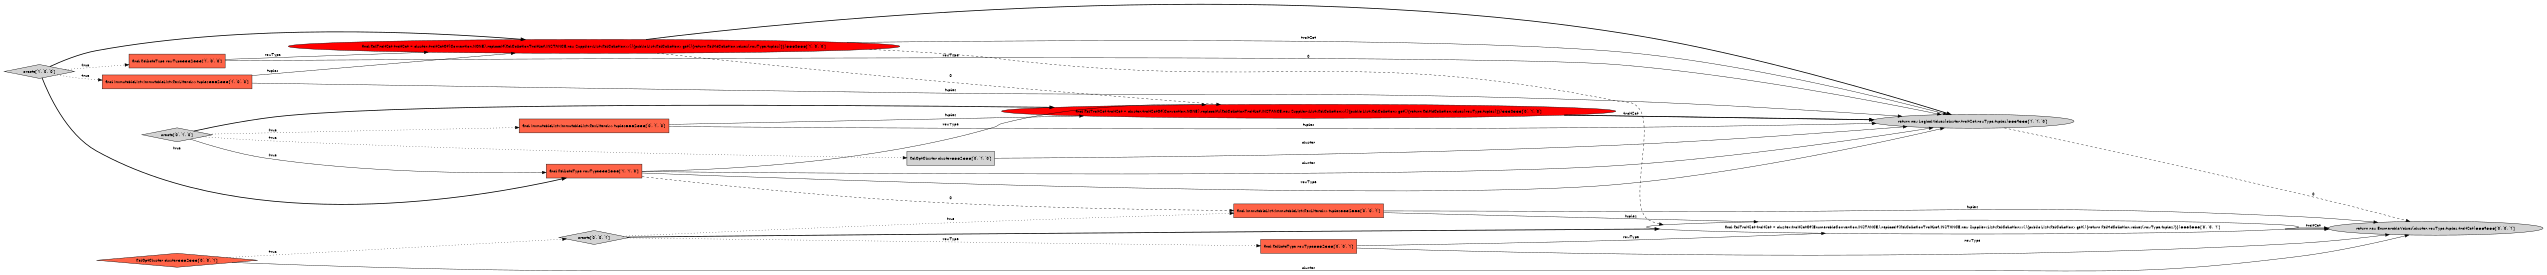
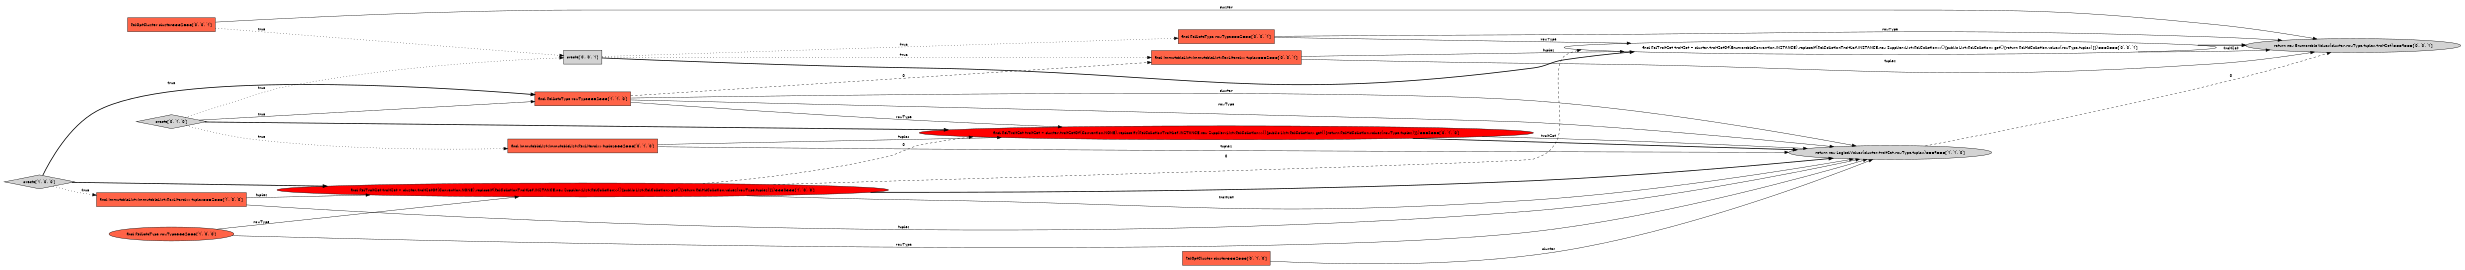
(177, 61) -> (171, 234)
(95, 67) -> none
(553, 151) -> (370, 73)
(951, 158) -> (1226, 258)
(594, 237) -> (583, 57)
(951, 239) -> (904, 44)
(177, 260) -> (171, 25)
